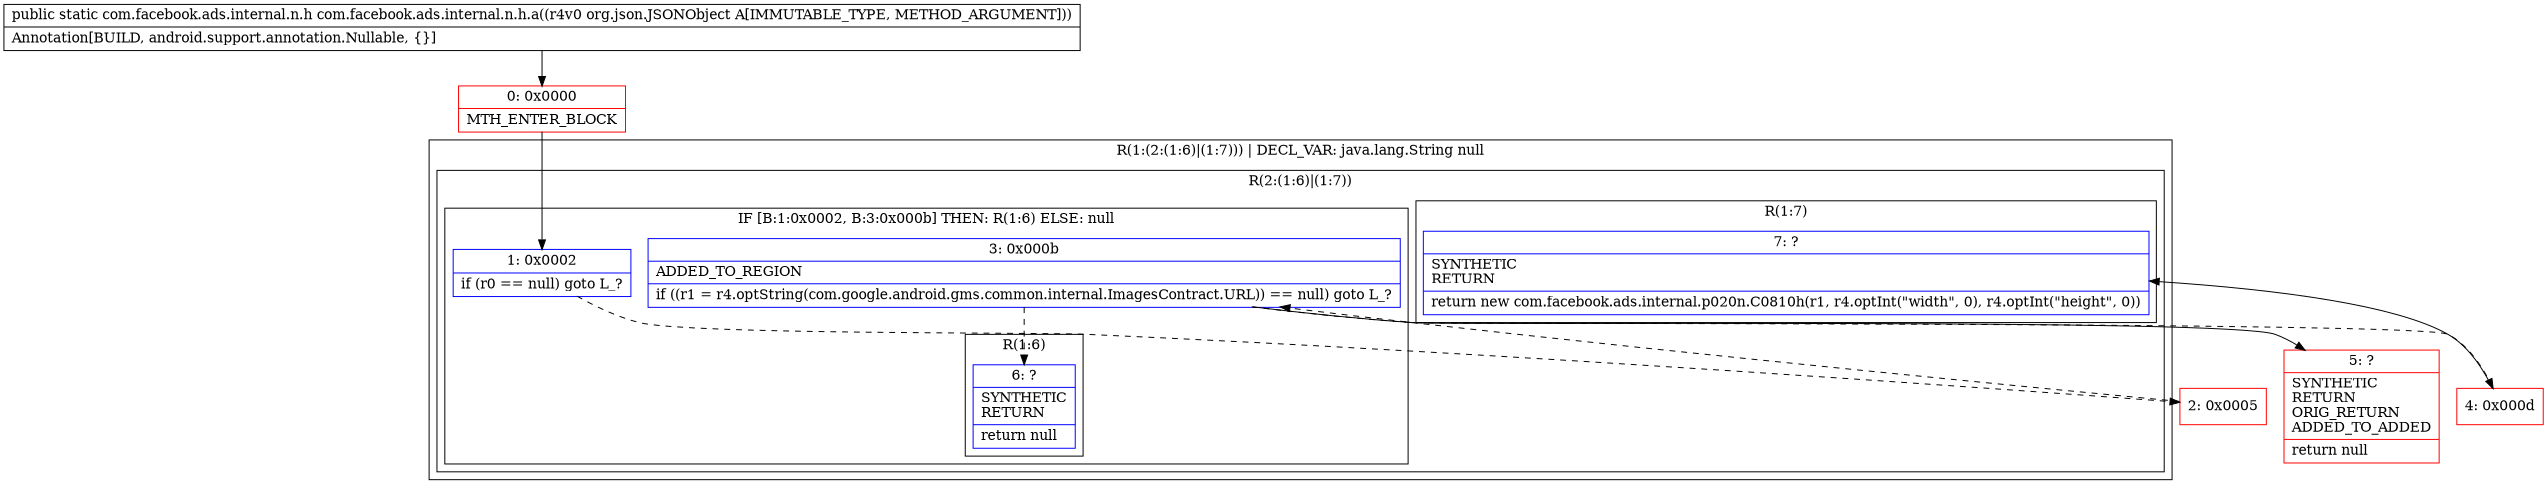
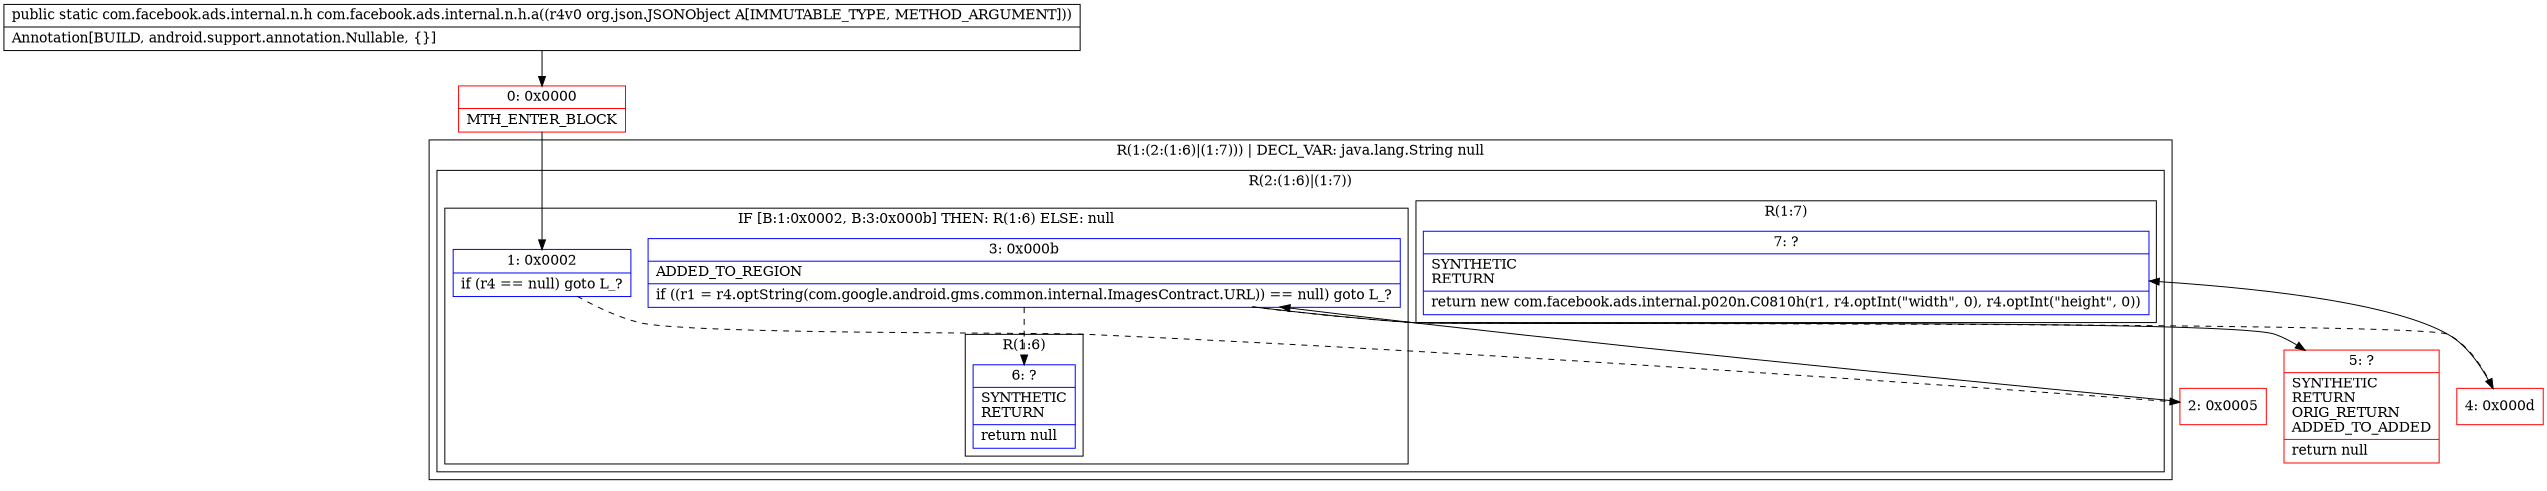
(542, 284) -> (542, 284)
(1734, 357) -> (1734, 357)
